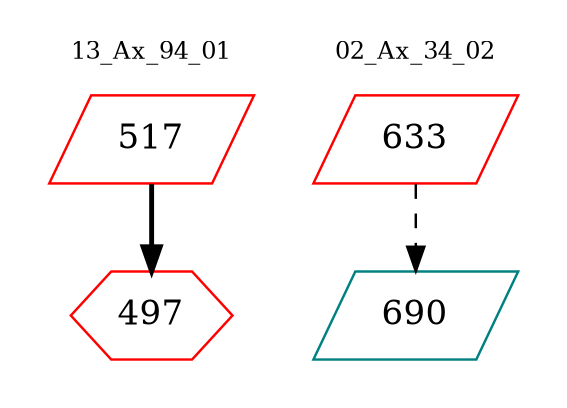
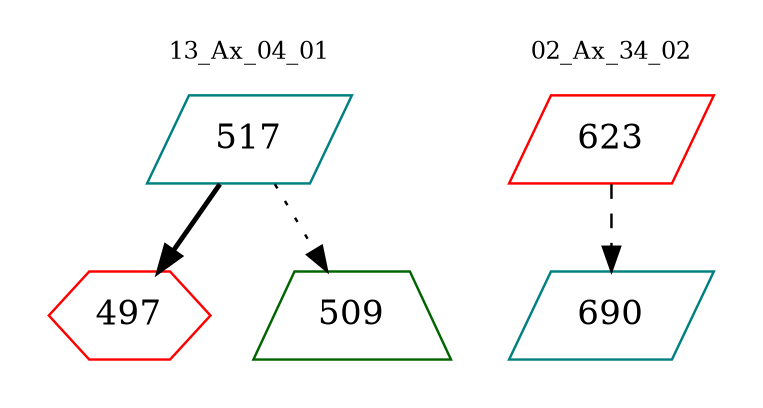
(152, 53) -> (249, 53)
(152, 139) -> (249, 139)
(416, 139) -> (611, 139)
none -> (352, 316)
